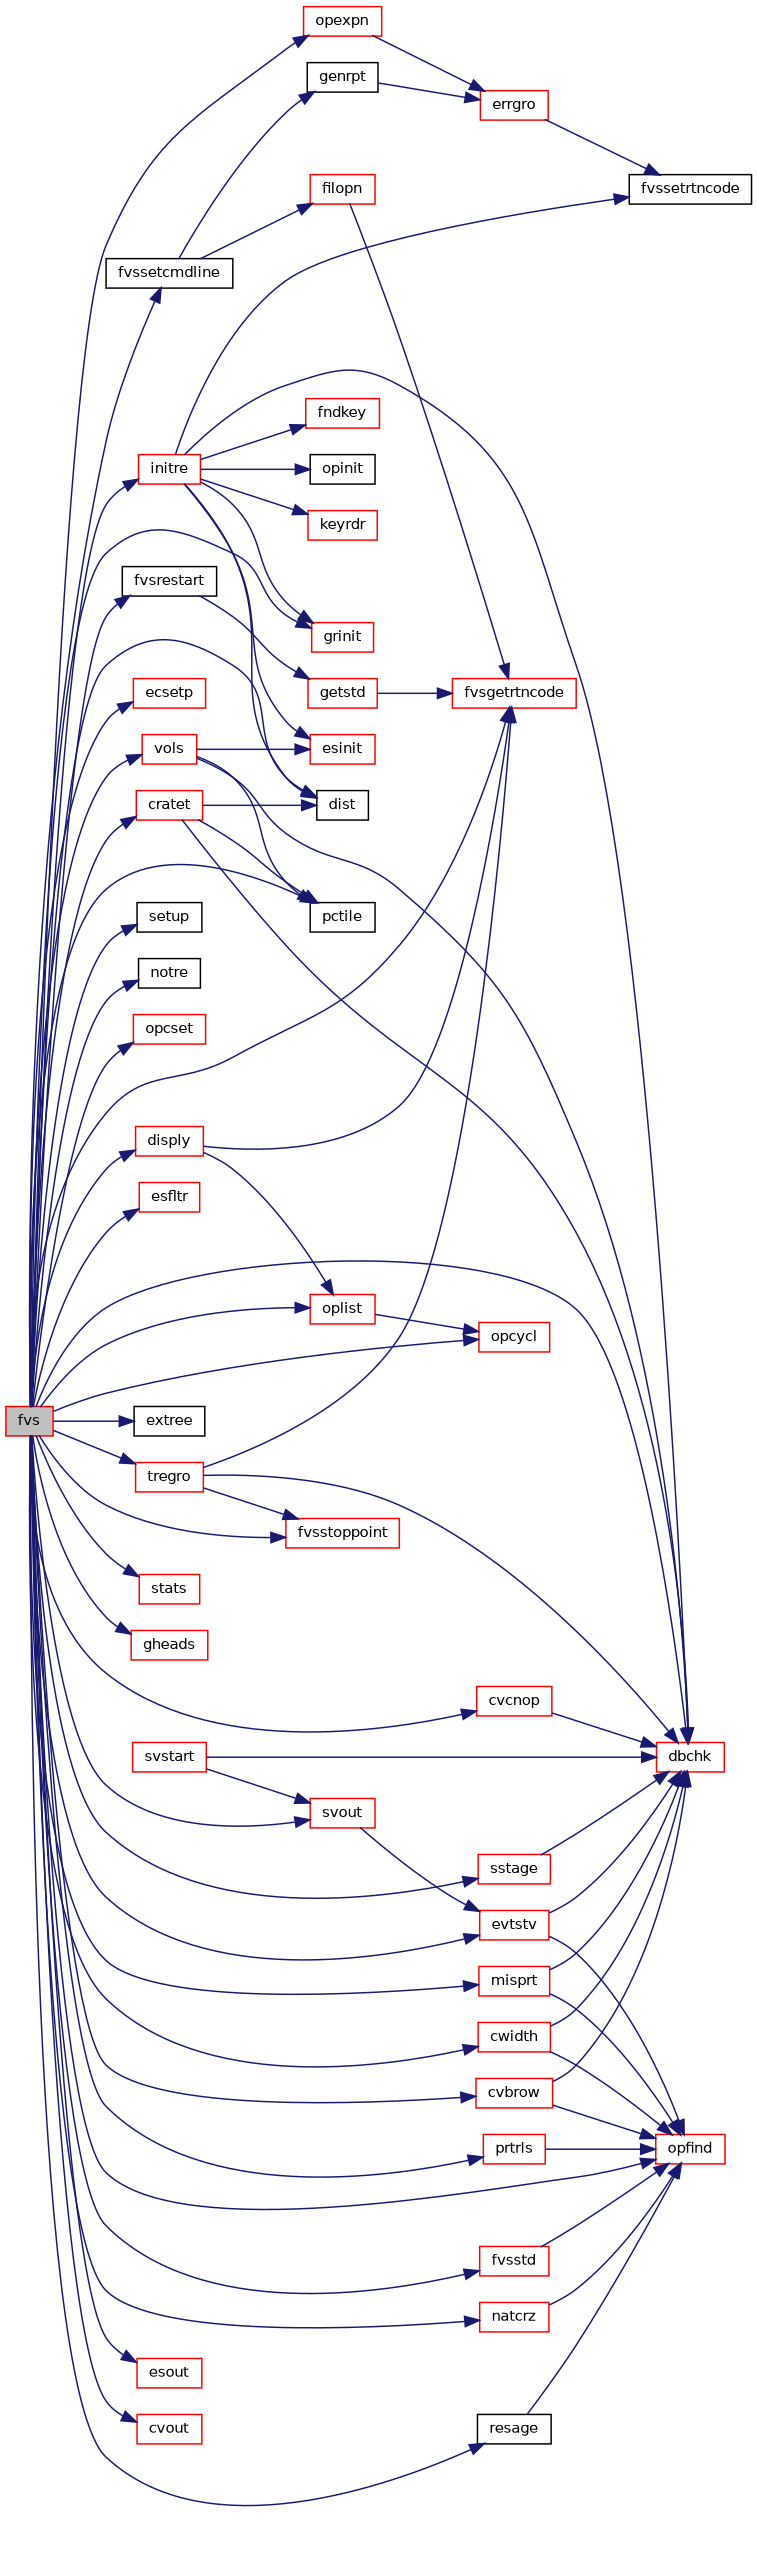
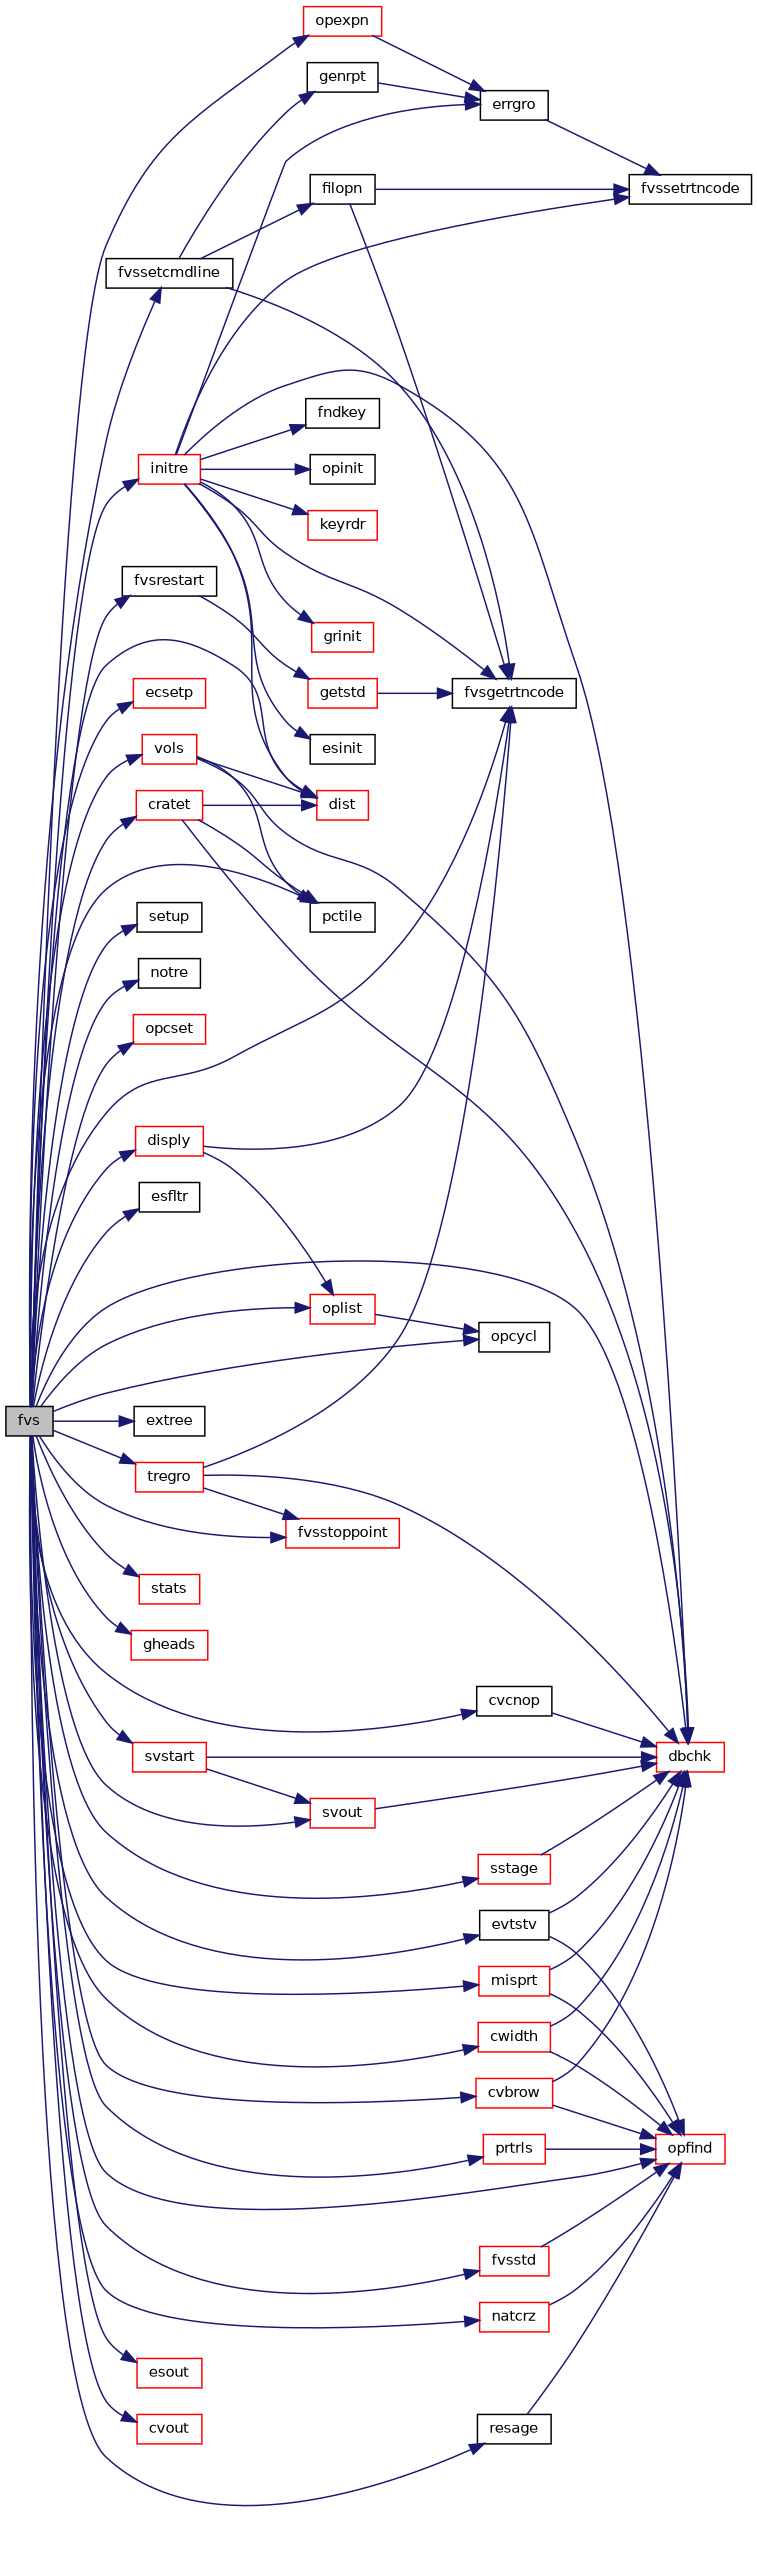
(514, 105) -> (514, 105)
(343, 189) -> (343, 189)
none -> (495, 189)
none -> (269, 207)
(343, 413) -> (343, 413)
none -> (454, 471)
none -> (338, 581)
(514, 693) -> (514, 693)
(246, 749) -> (250, 775)
(343, 749) -> (343, 749)
(343, 805) -> (343, 805)
(51, 860) -> (66, 1647)
(169, 1197) -> (169, 1197)
(514, 1337) -> (514, 1337)
(29, 1421) -> (29, 1421)
(514, 1701) -> (514, 1701)
(411, 1869) -> (509, 1789)
(514, 1925) -> (514, 1925)
